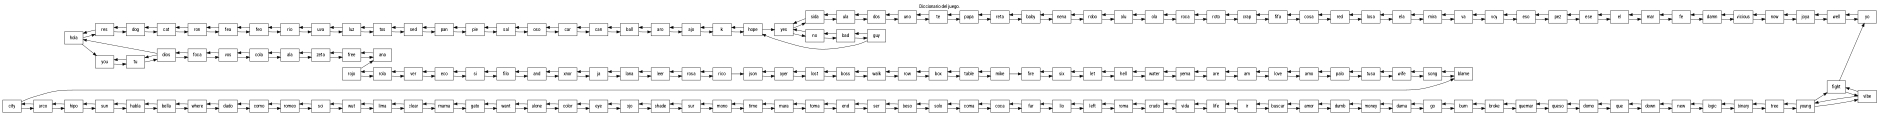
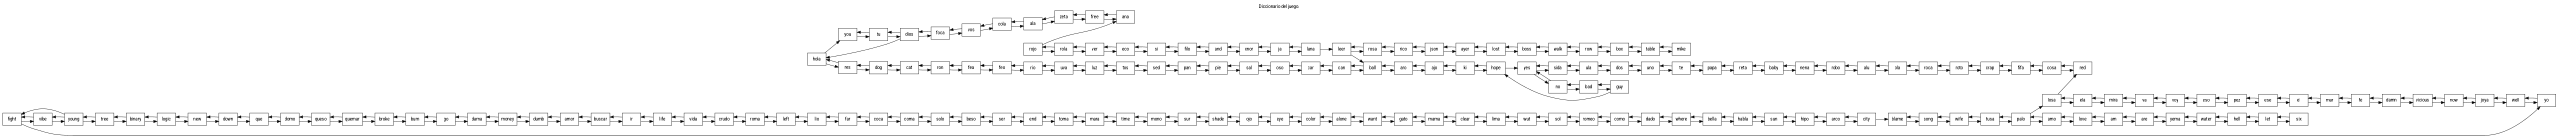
(1354, 19) -> (2035, 111)
none -> (1421, 47)
(647, 72) -> (1356, 58)
(1031, 74) -> none
